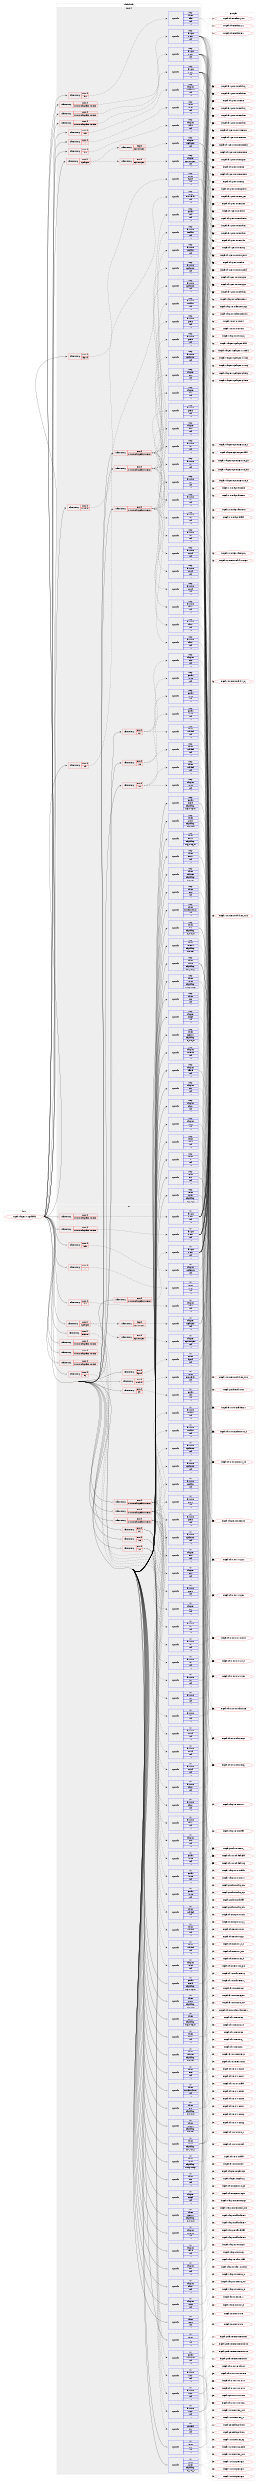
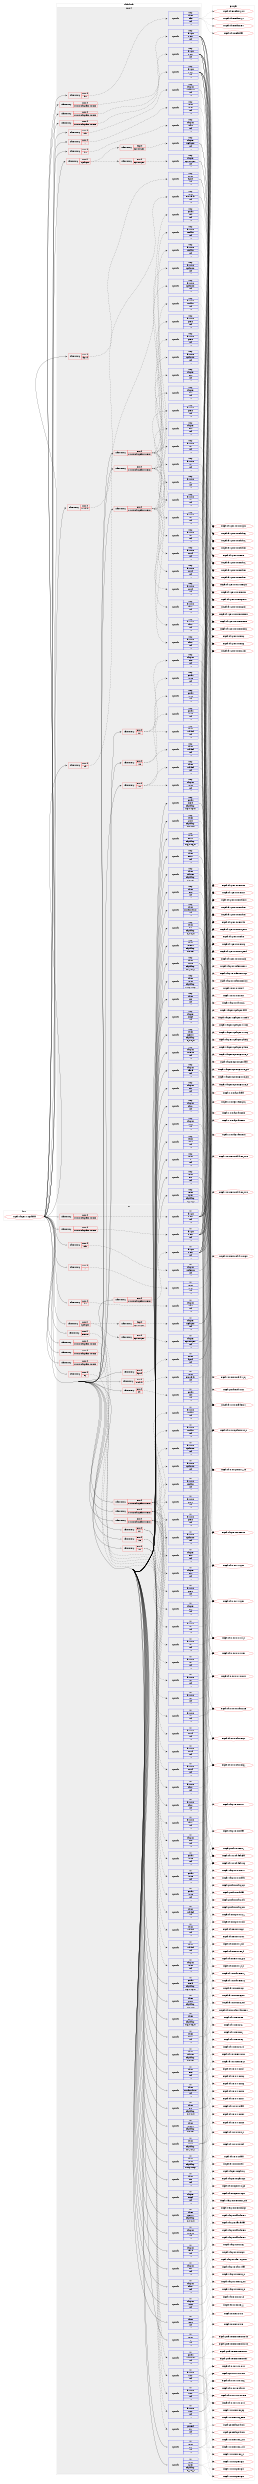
none -> (234, 33)
